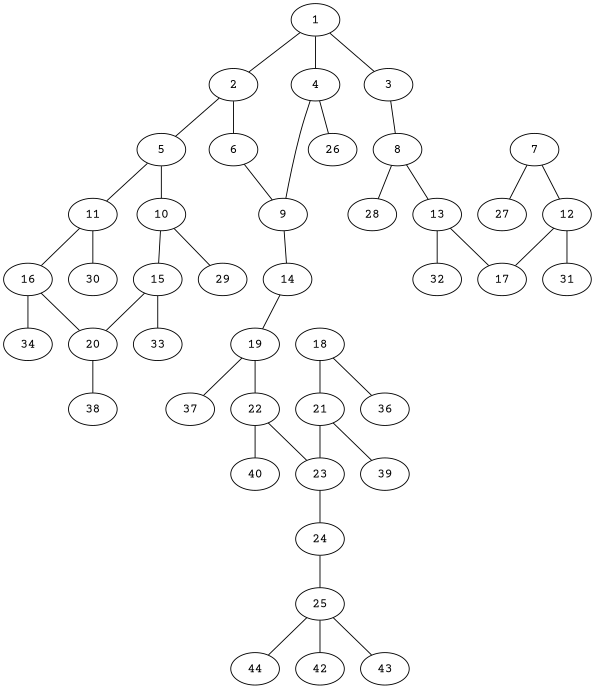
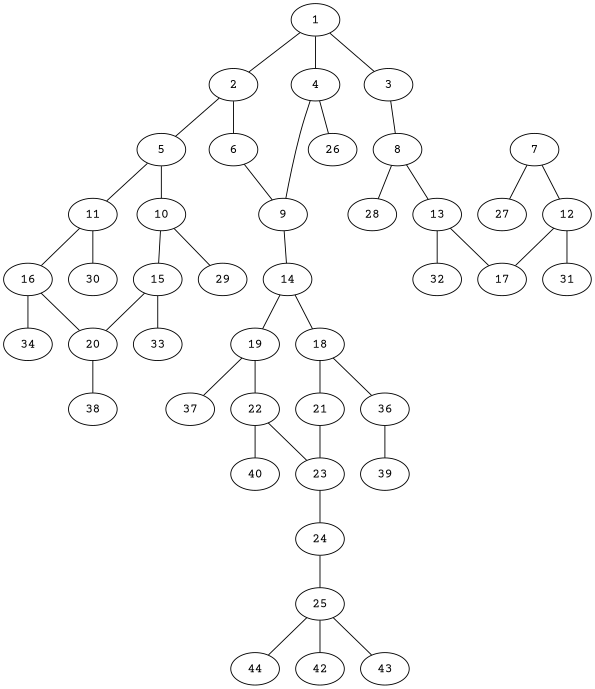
none -> (304, 312)
(352, 442) -> (385, 442)
